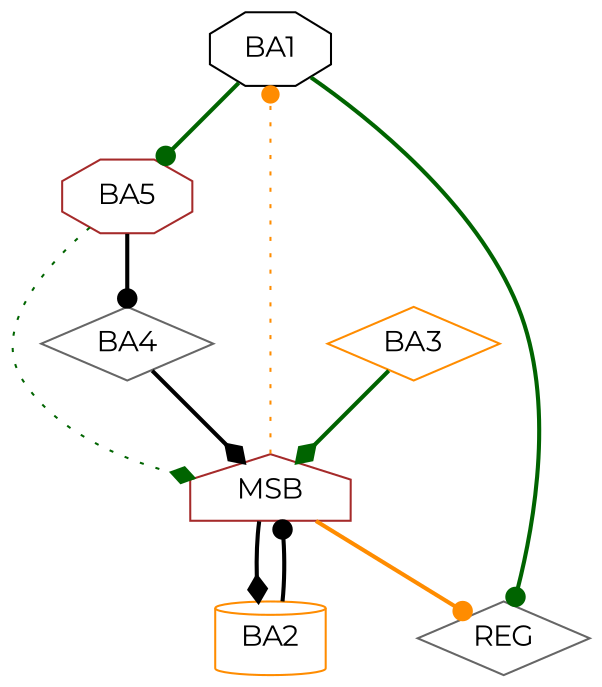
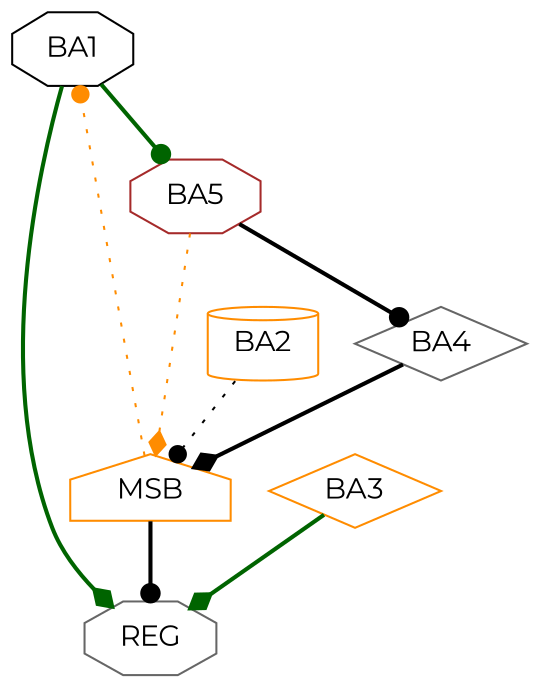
(512, 295) -> (23, 344)
(22, 379) -> (175, 332)
(352, 408) -> (267, 555)
(270, 491) -> (150, 491)
(257, 549) -> none
(386, 564) -> (150, 553)
(284, 570) -> (209, 414)
(504, 638) -> (150, 638)
